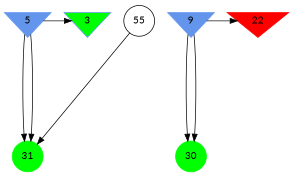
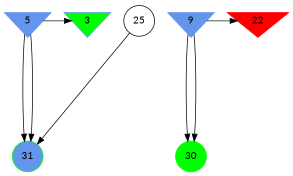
(139, 21) -> (139, 21)
(28, 156) -> (28, 156)
